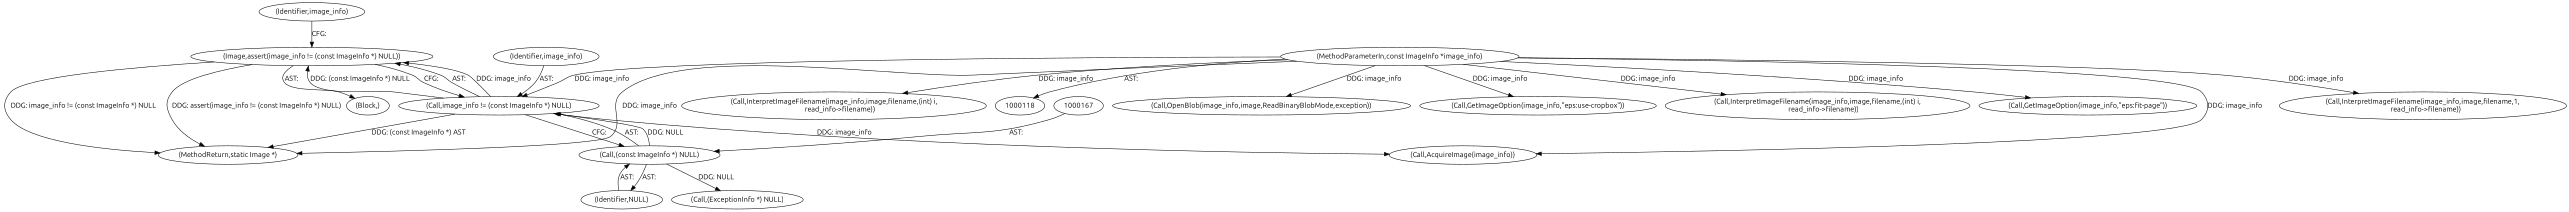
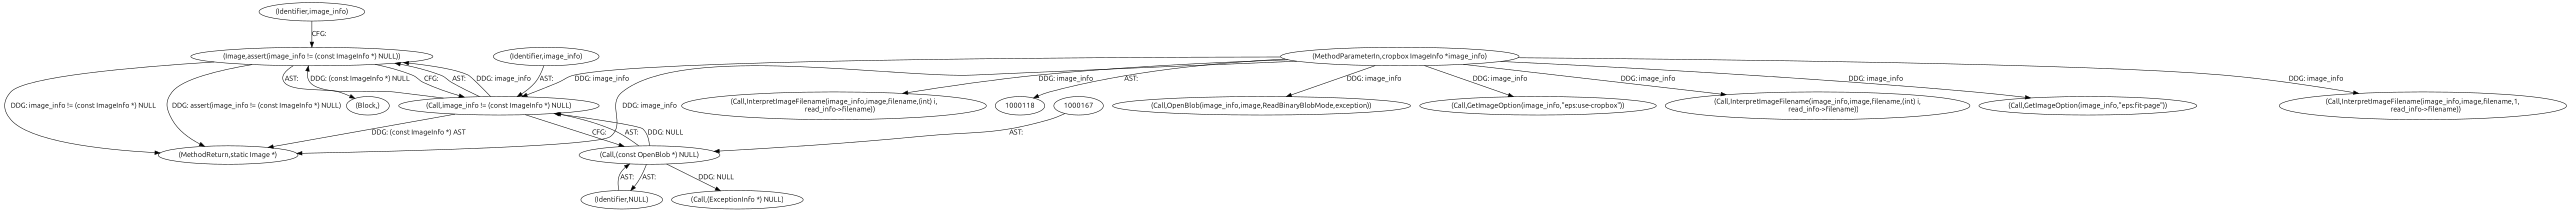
(1400, 57) -> (1400, 57)
(650, 155) -> (650, 155)
(1463, 155) -> none
